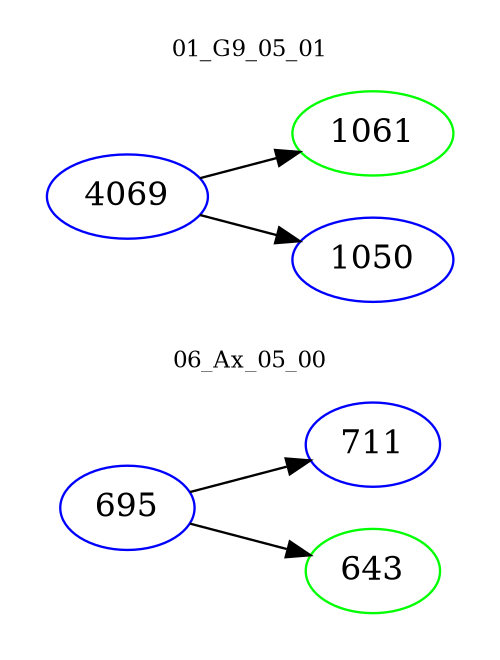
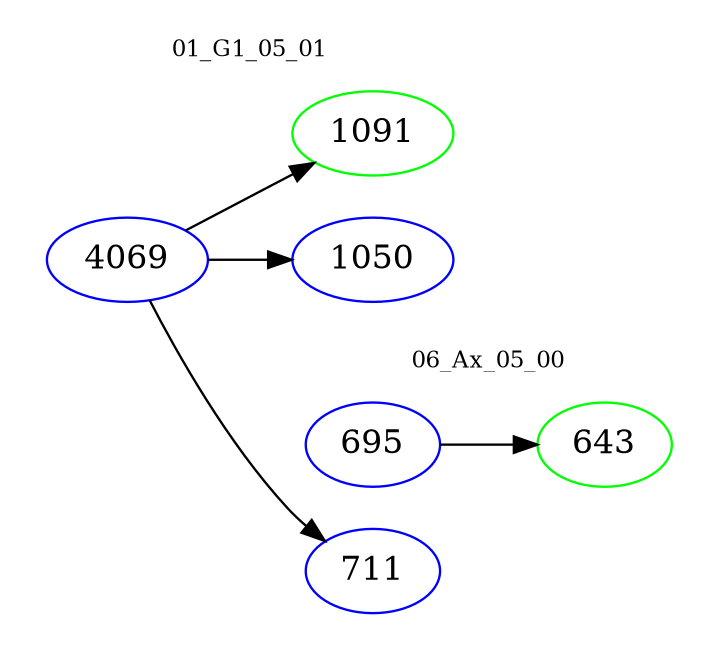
(250, 50) -> (250, 50)
(373, 133) -> (373, 133)
(238, 479) -> (220, 420)
